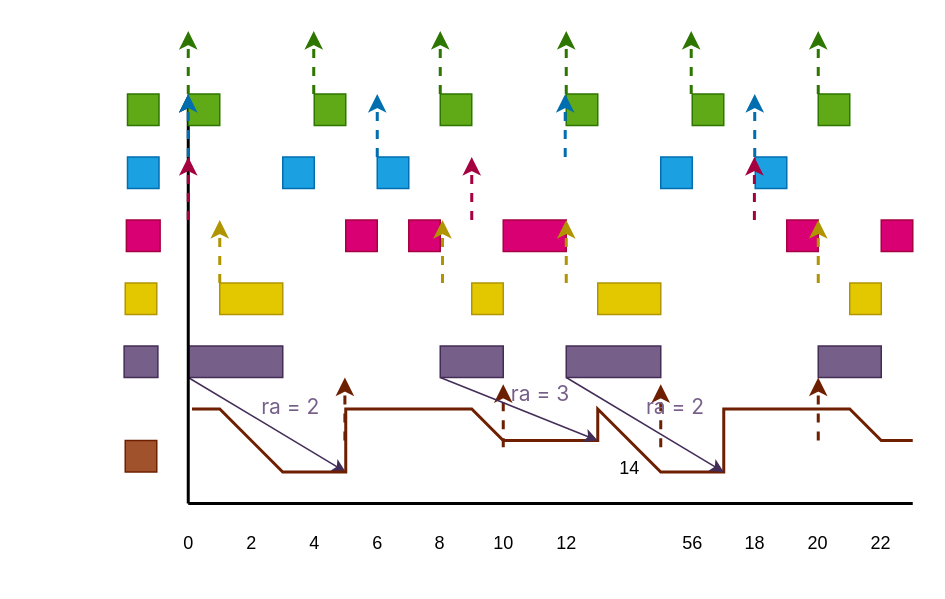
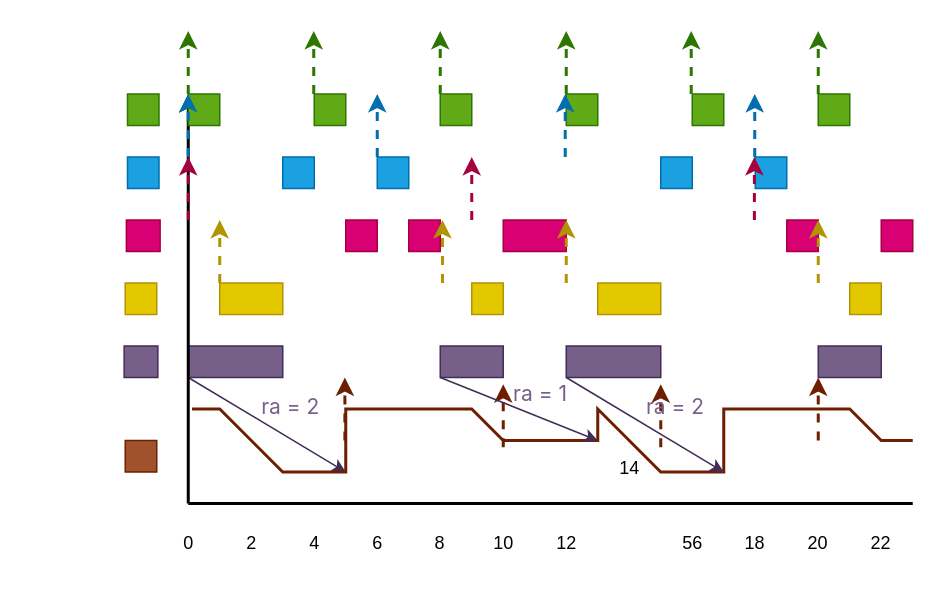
(541, 394) -> (541, 394)
